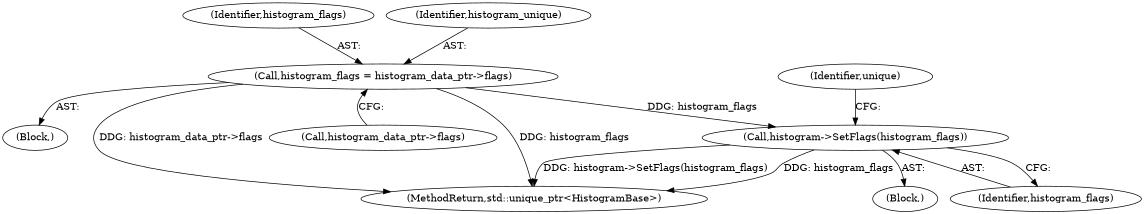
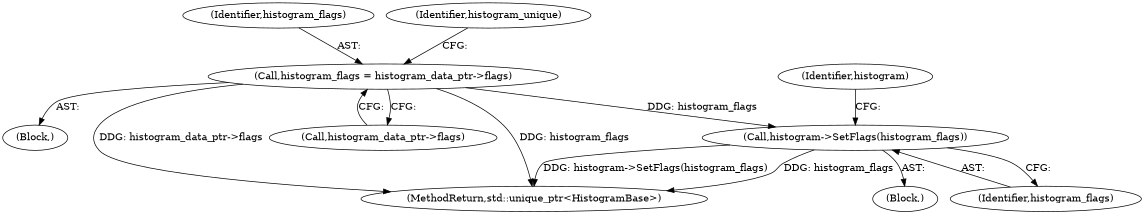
(457, 46) -> (457, 46)
(855, 77) -> (855, 77)
none -> (390, 104)
